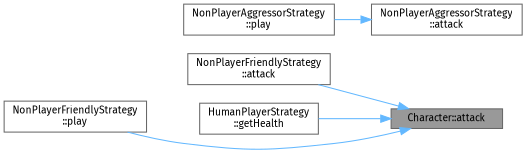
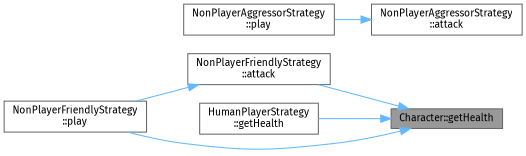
none -> (162, 94)
(447, 119) -> (447, 119)
